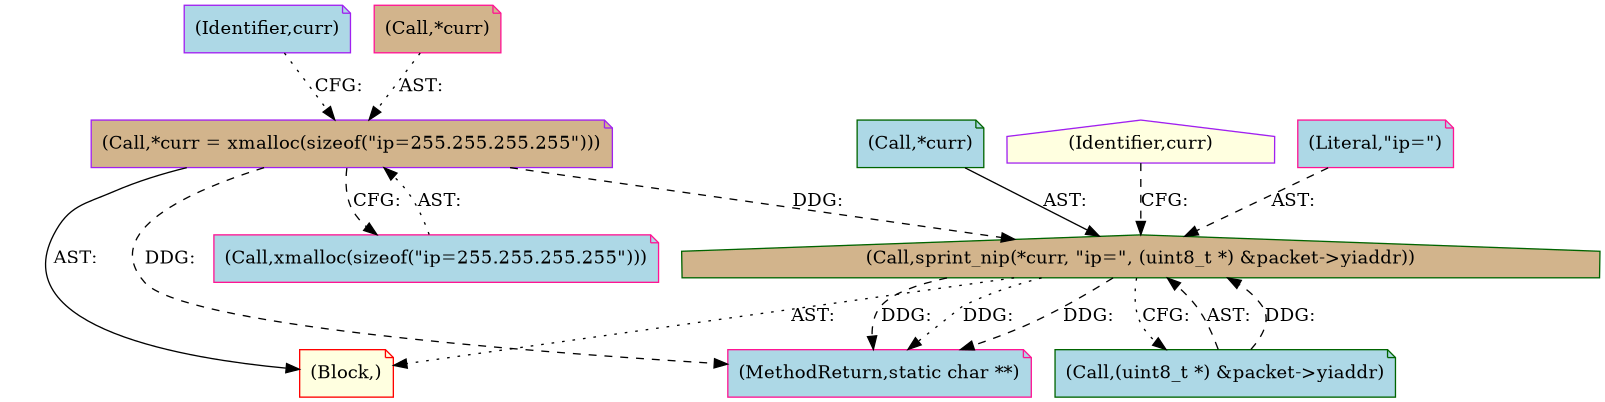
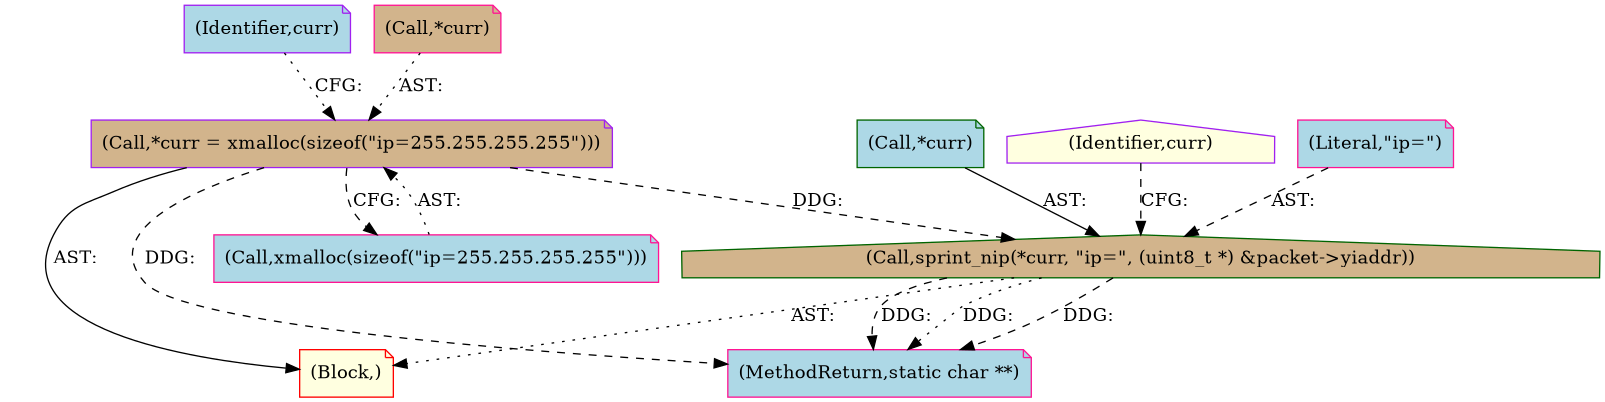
(1225, 373) -> none
